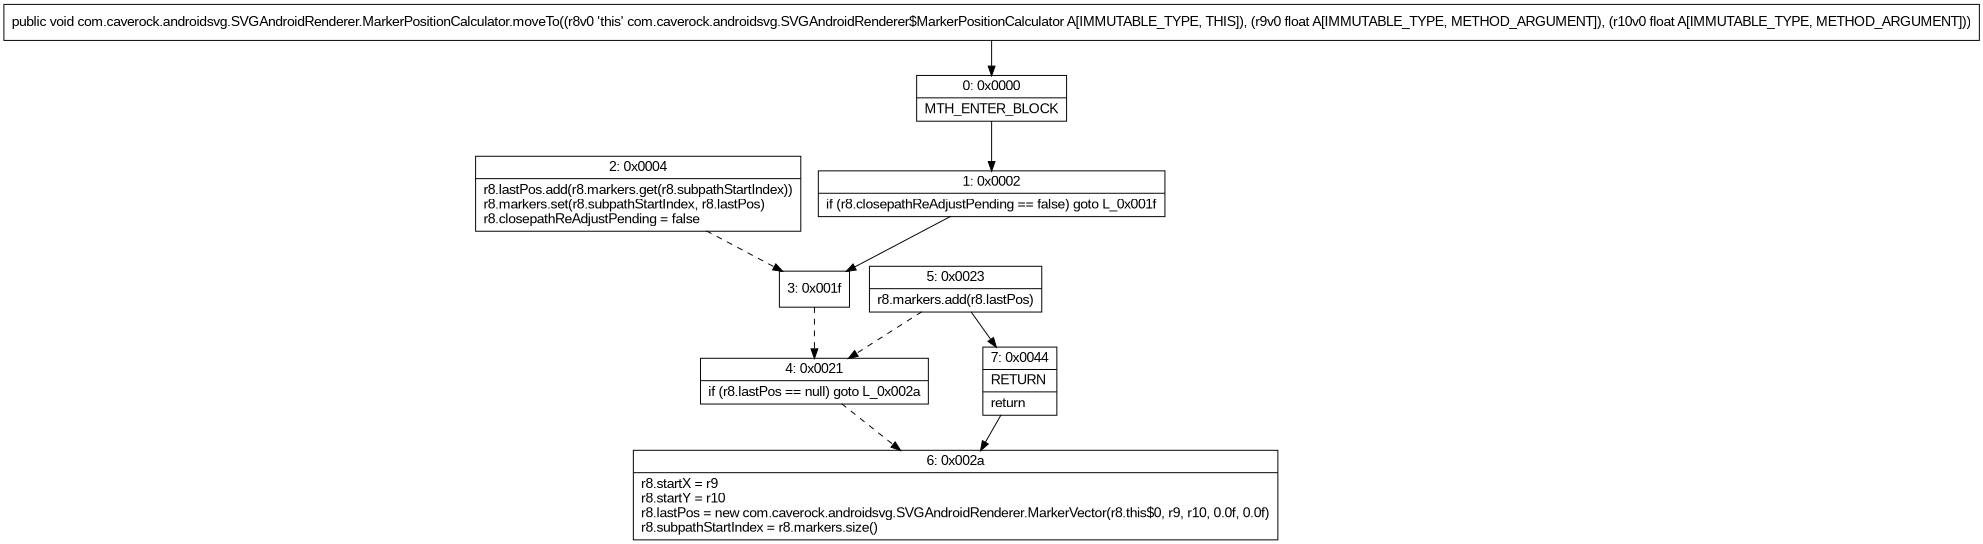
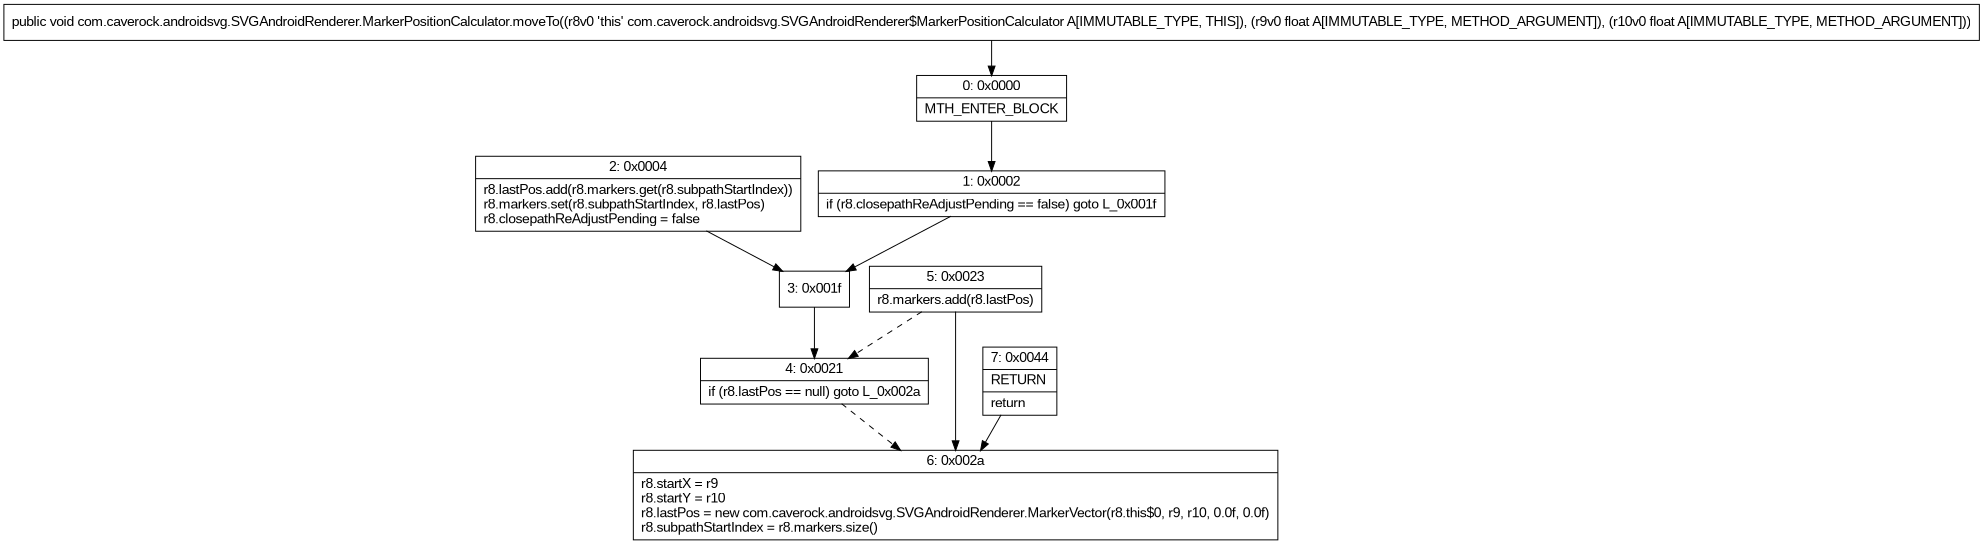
(740, 249) -> (740, 249)
(981, 326) -> (956, 376)
(814, 328) -> (814, 328)
